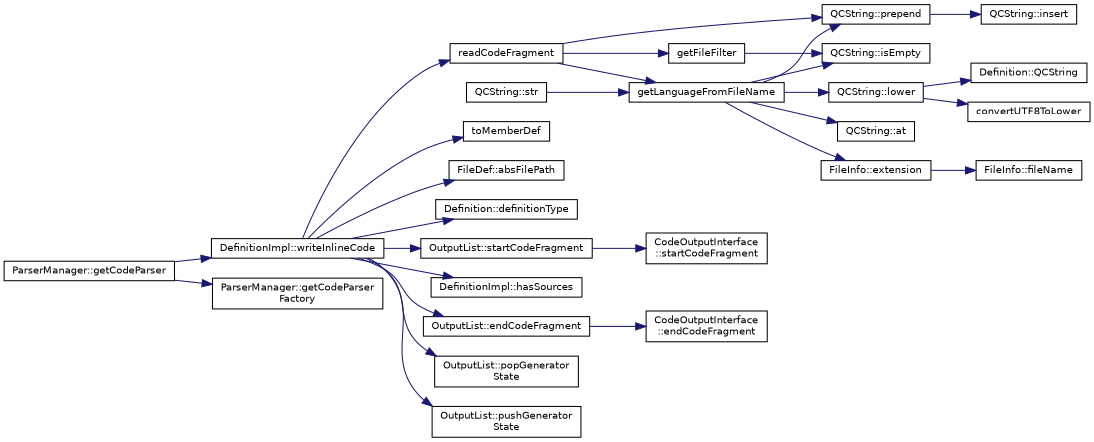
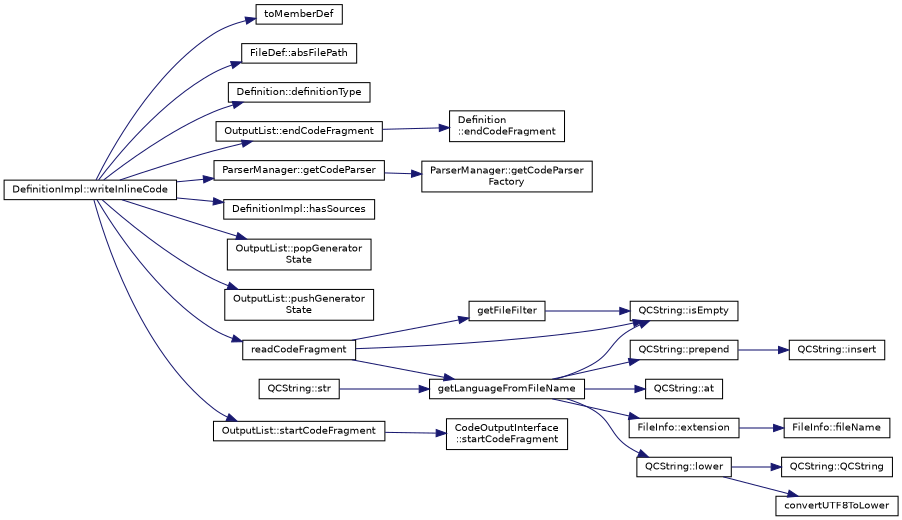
(687, 28) -> (495, 341)
(1029, 73) -> (837, 467)
(188, 260) -> (190, 181)
(707, 326) -> (507, 126)
